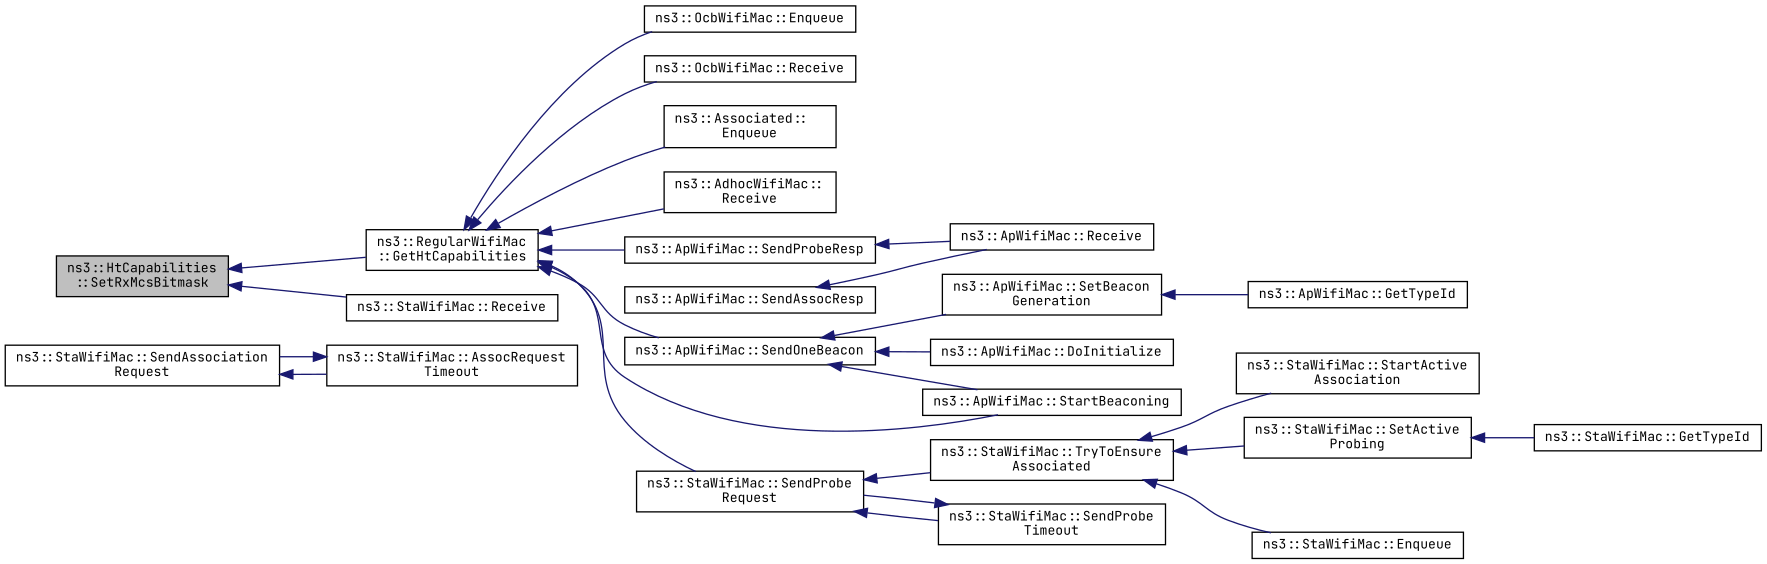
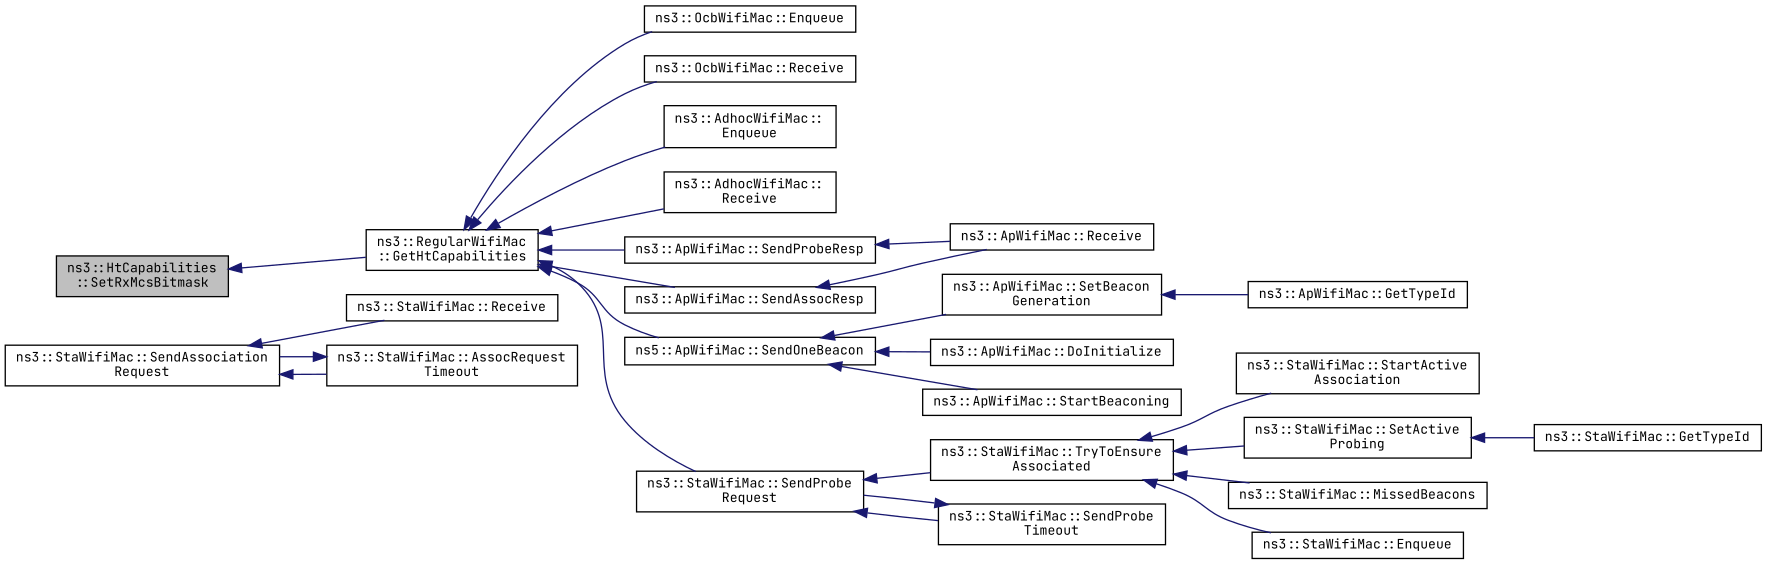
(750, 127) -> (750, 127)
(294, 292) -> (323, 332)
(750, 351) -> (750, 351)
(738, 421) -> (613, 277)
none -> (1358, 495)
